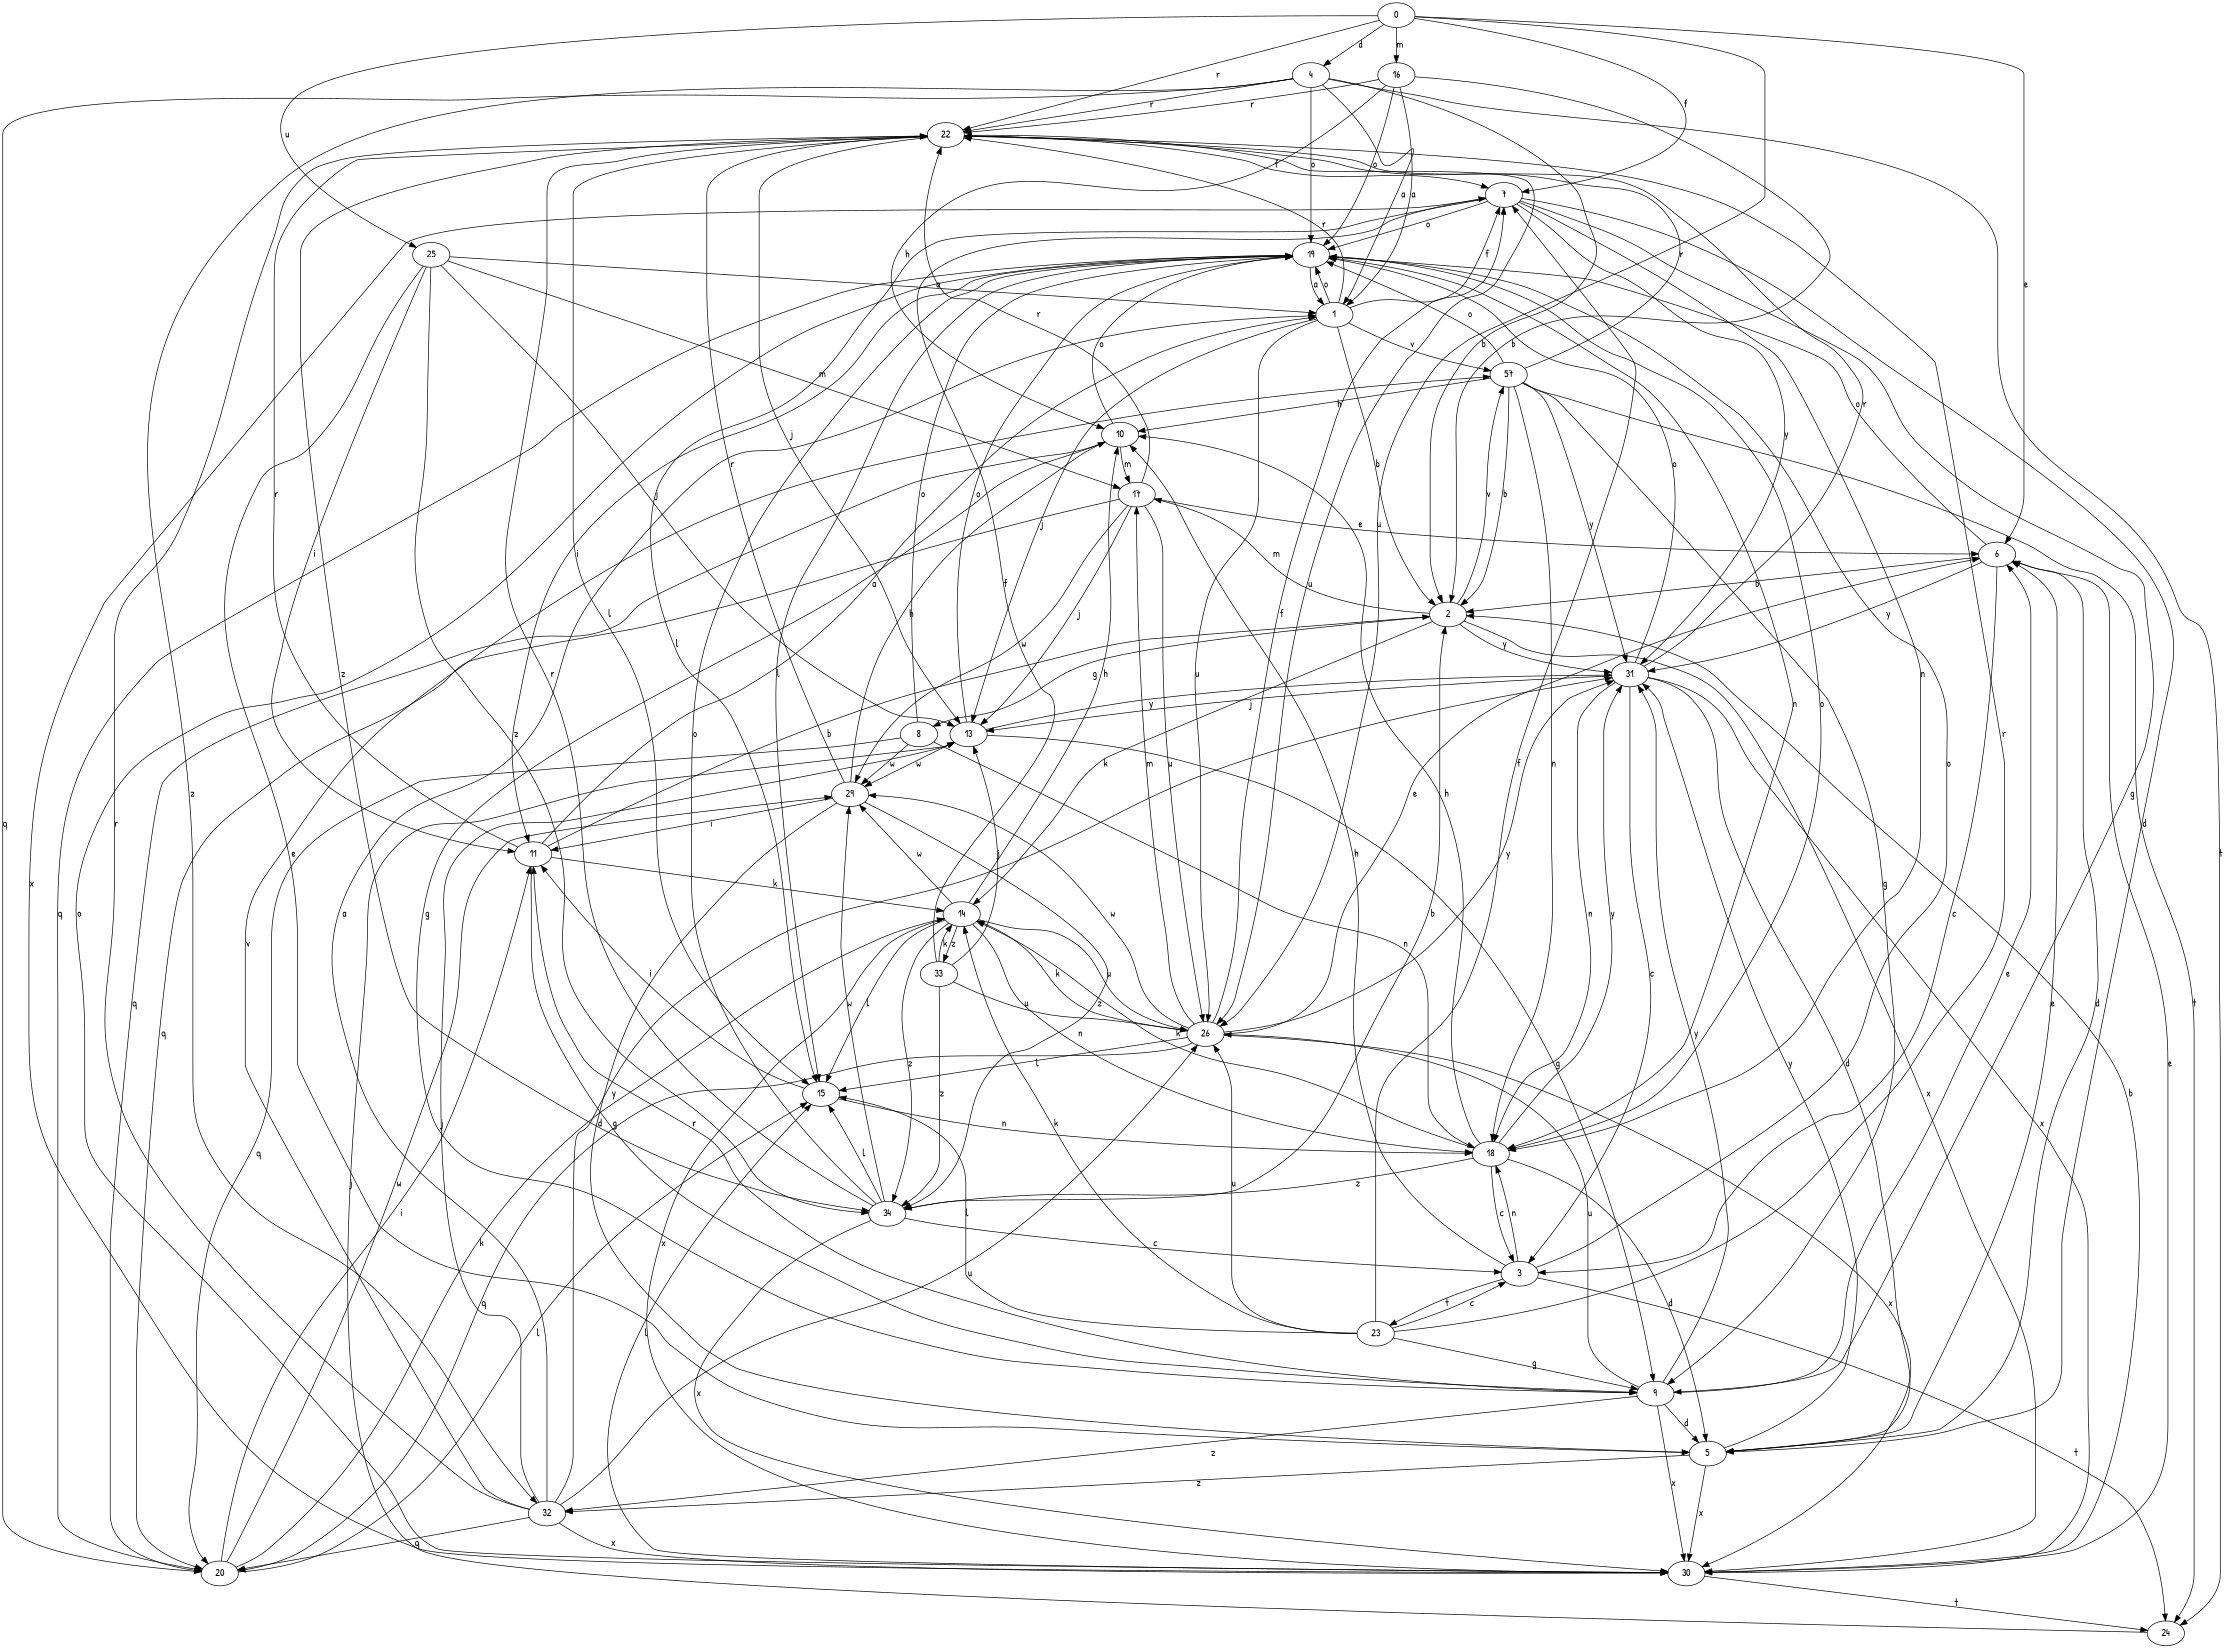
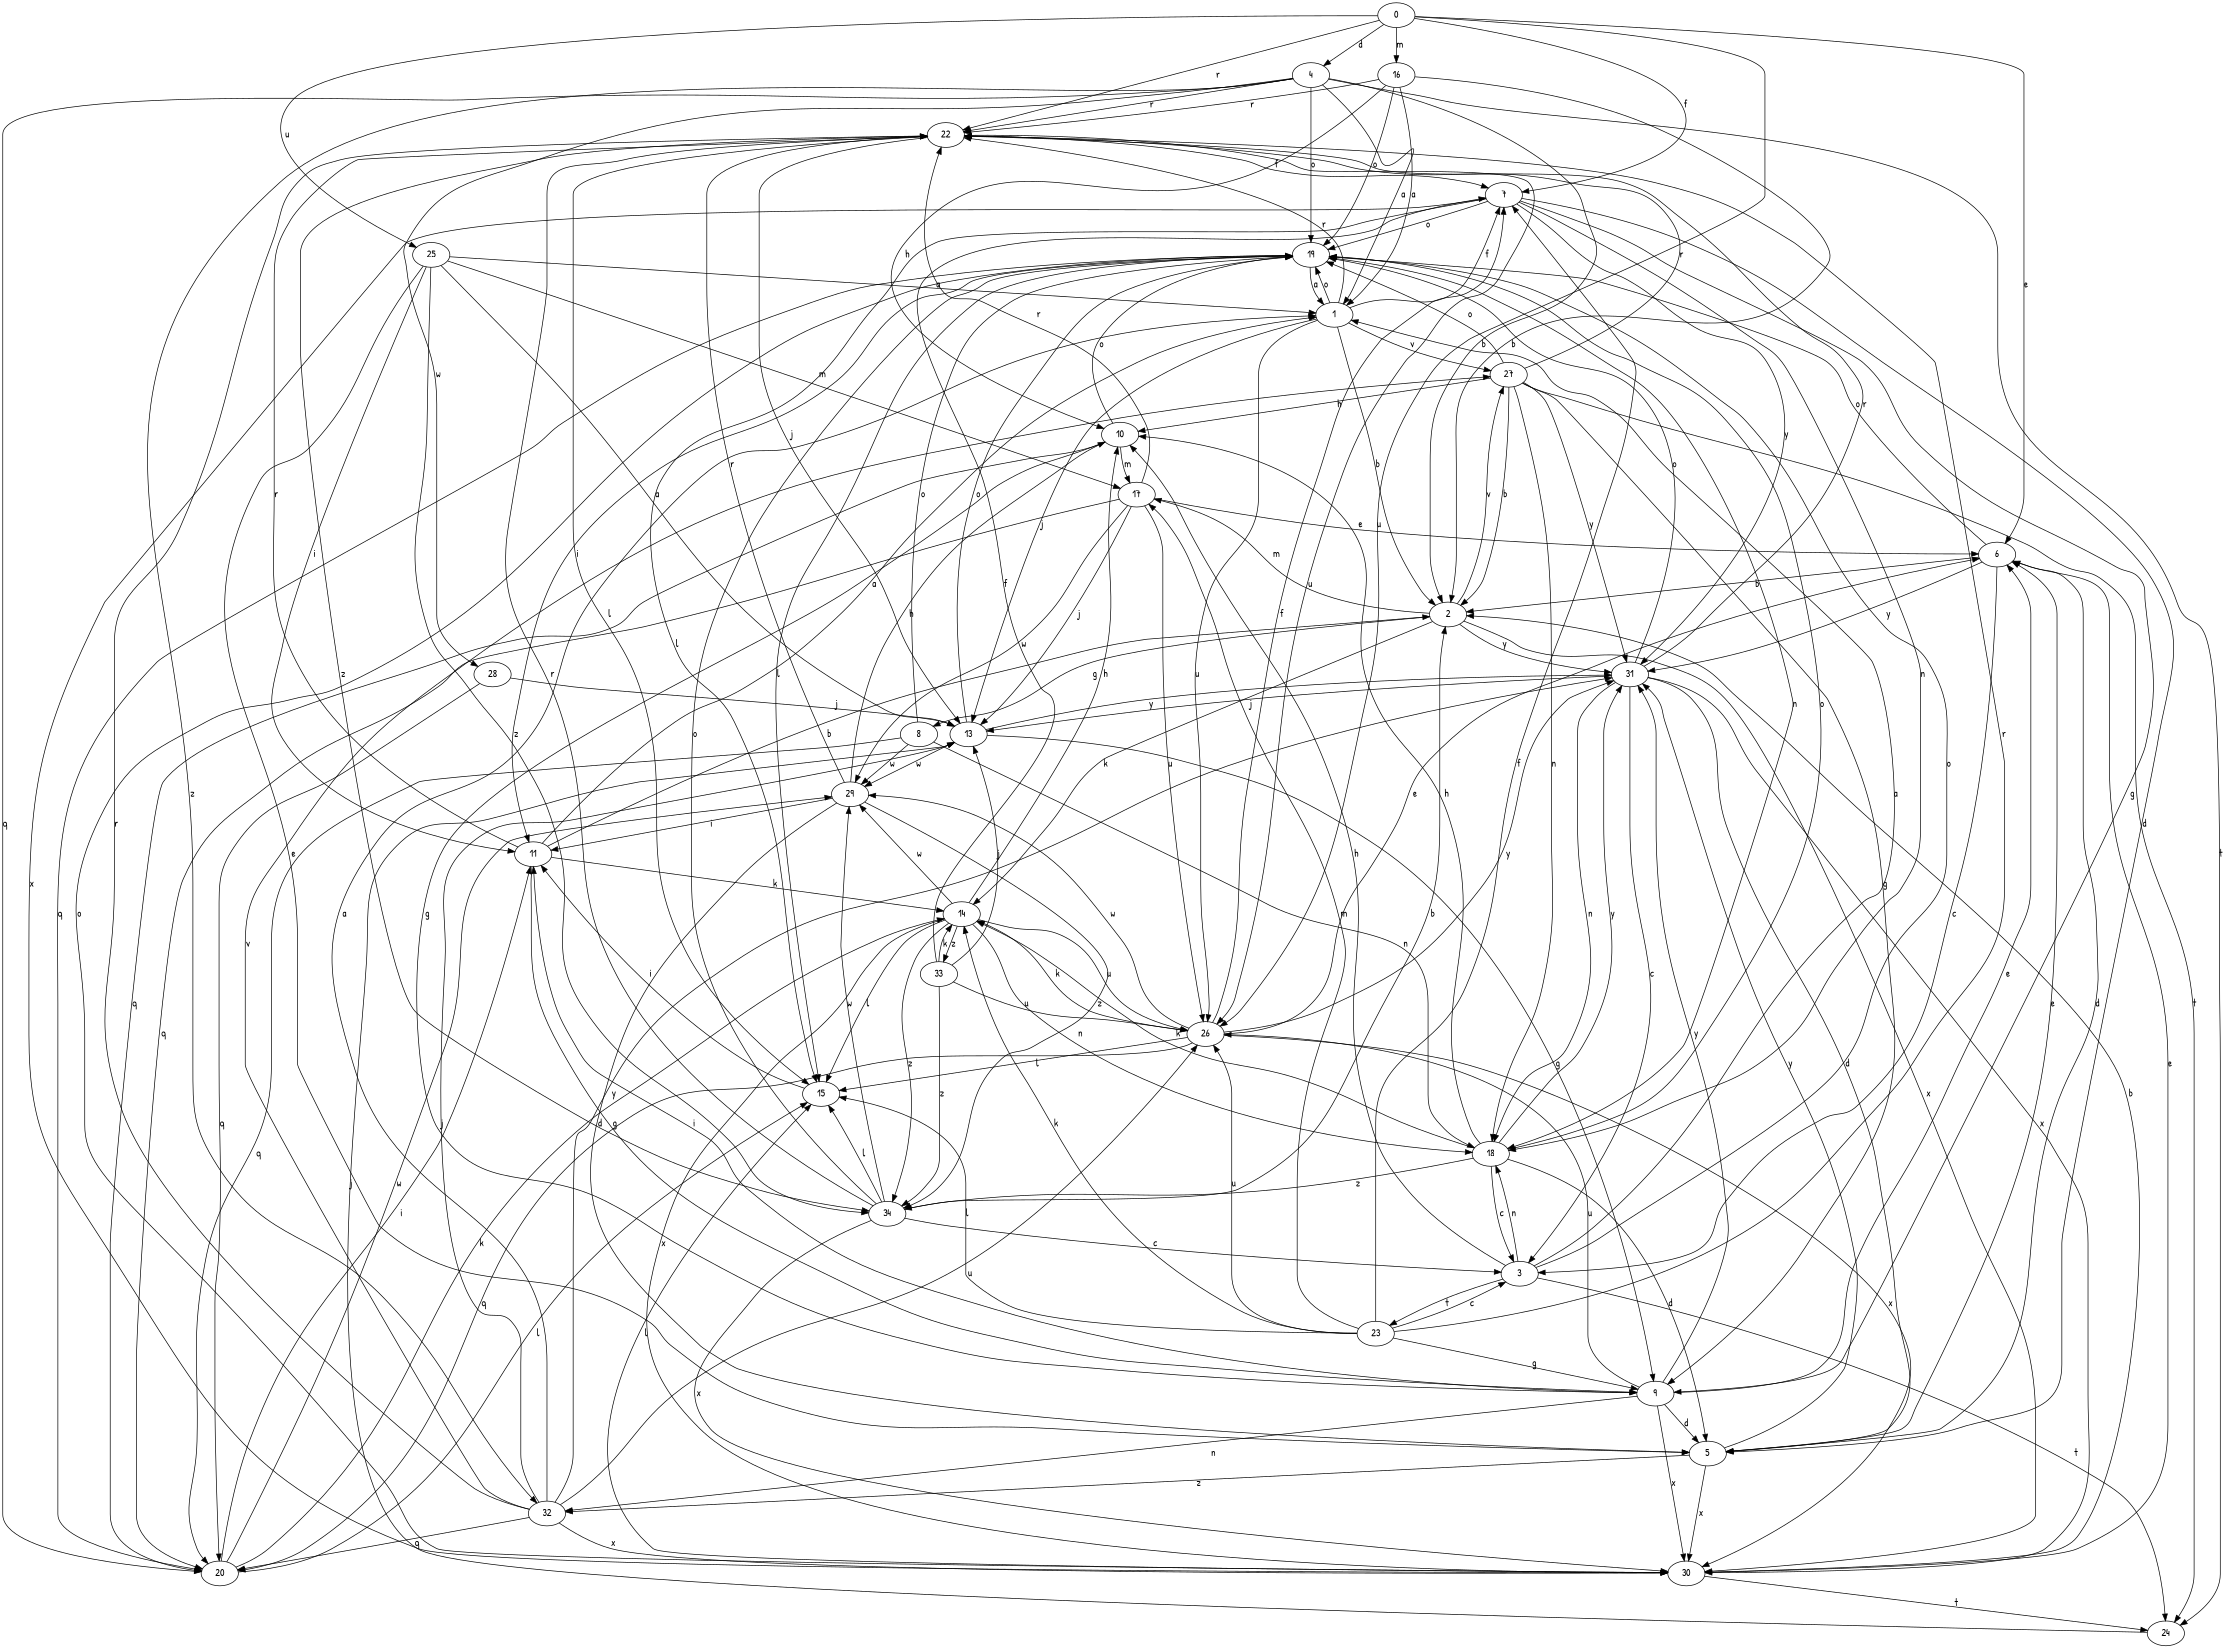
(1509, 375) -> (1509, 375)
(657, 495) -> (657, 495)
none -> (493, 674)
none -> (1887, 715)
(1147, 773) -> (1344, 940)
(694, 1124) -> (694, 1124)
(1150, 1142) -> none
(1213, 1454) -> (1213, 1454)
